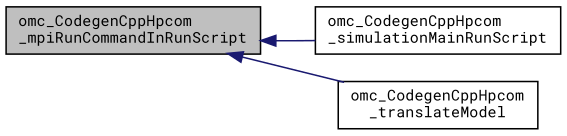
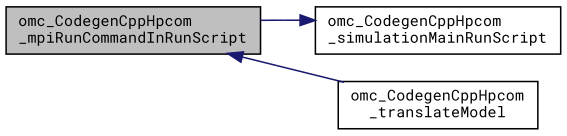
(296, 41) -> (280, 20)
